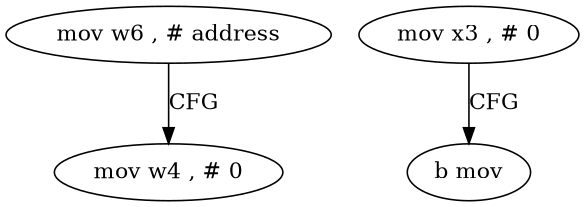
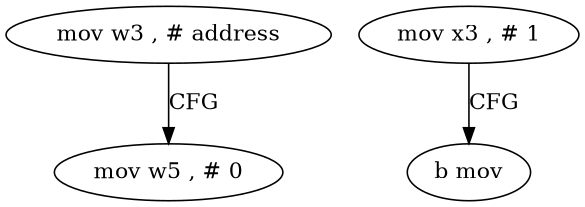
(169, 35) -> (169, 35)
(469, 35) -> (469, 35)
(169, 172) -> (169, 172)
